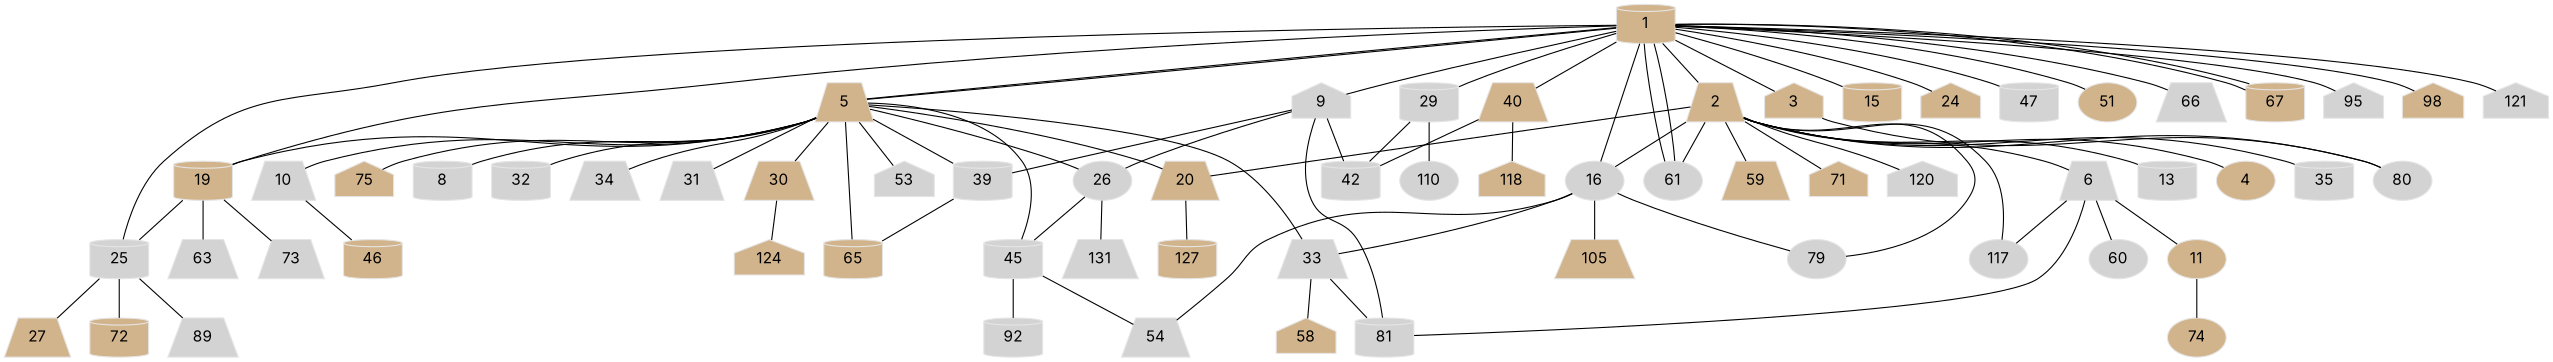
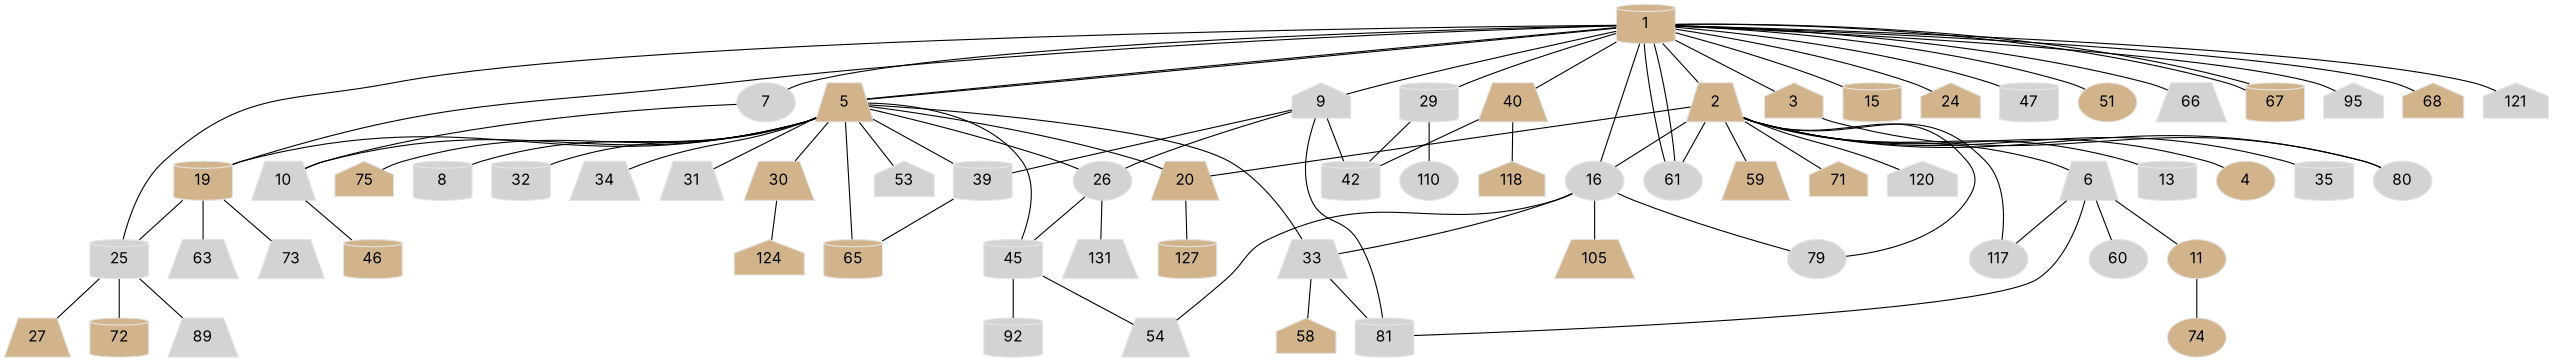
none -> (766, 102)
(2433, 102) -> (2433, 102)
